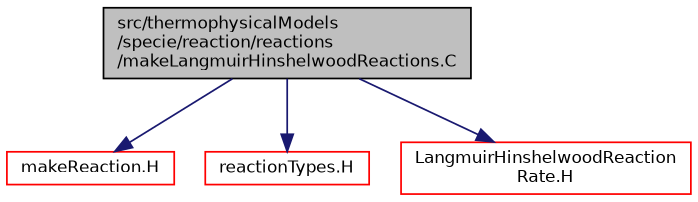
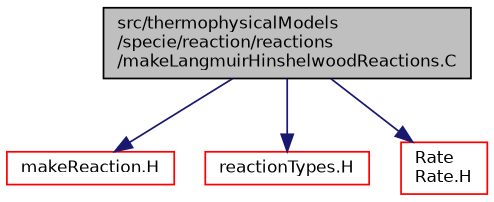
(546, 168) -> (444, 168)
